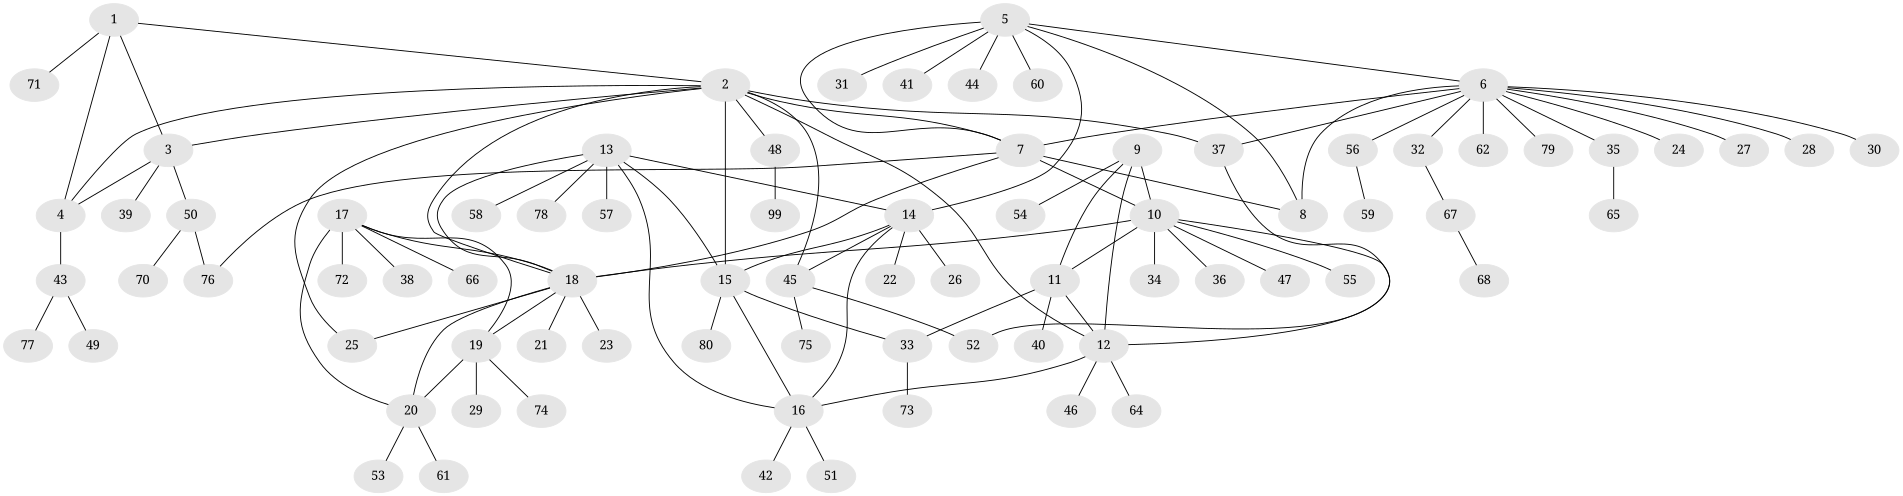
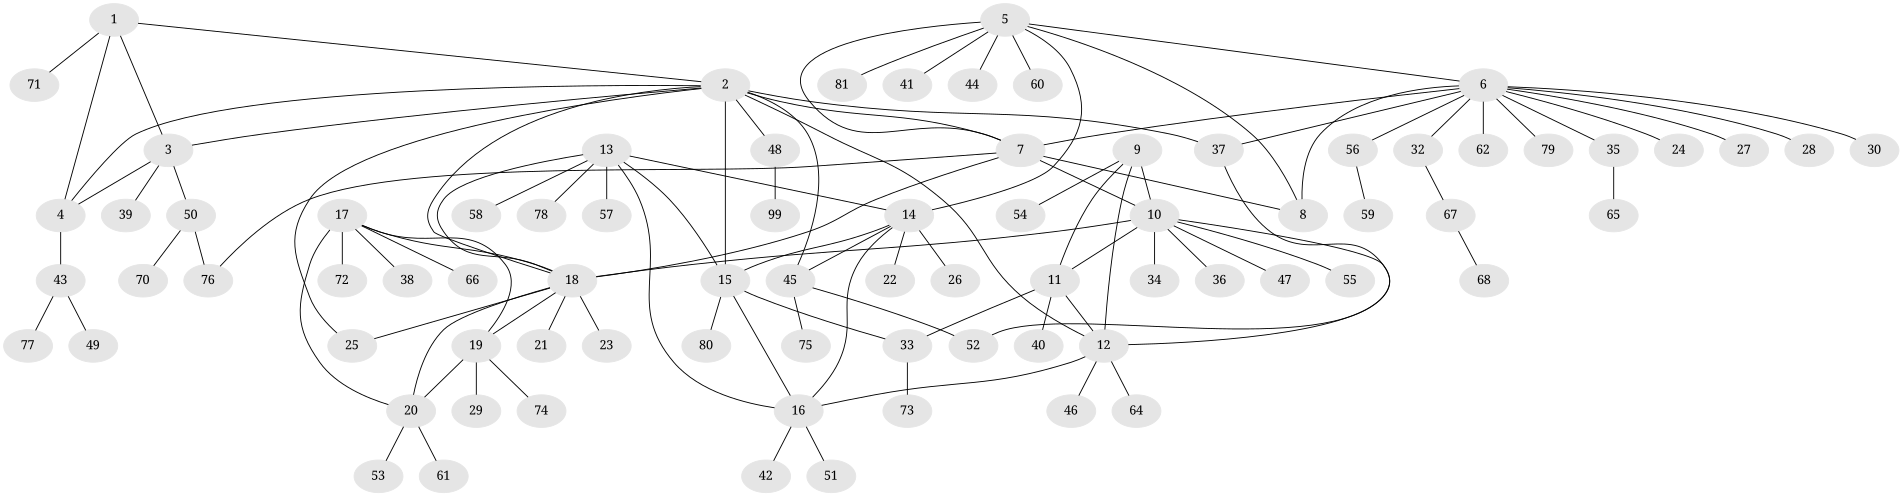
(842, 85) -> (842, 85)
